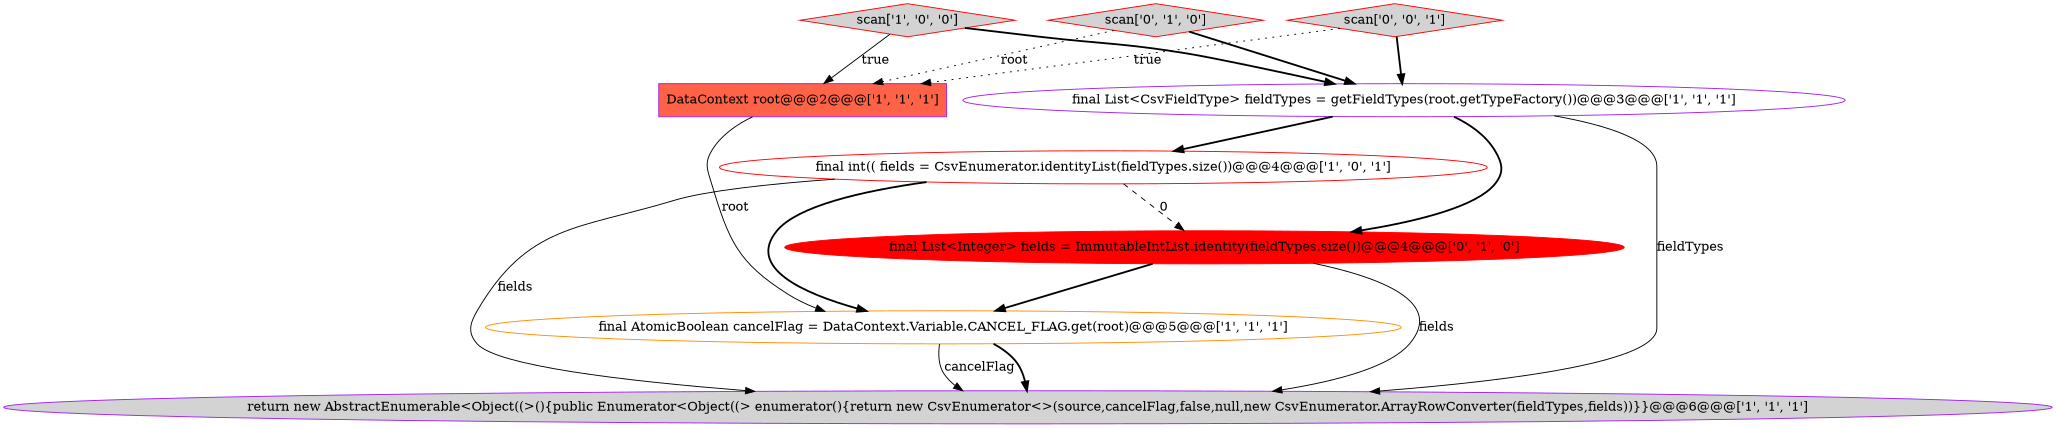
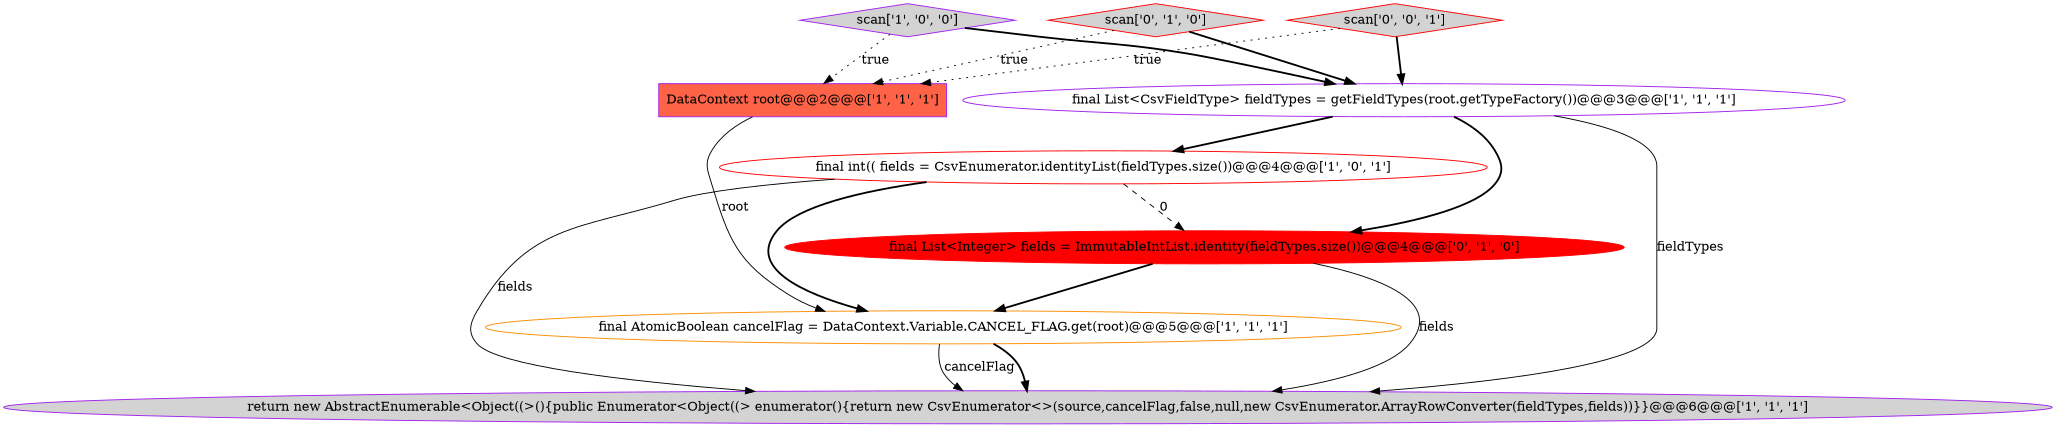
(907, 20) -> (907, 20)
(861, 56) -> (861, 56)
(1015, 60) -> (1015, 60)
